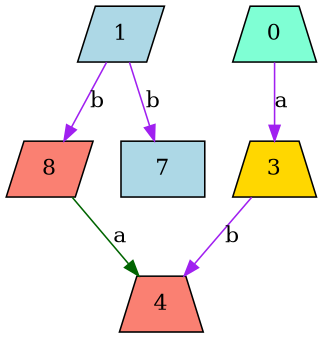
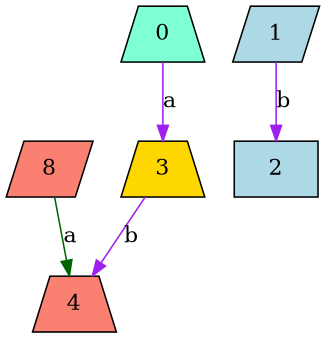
(89, 95) -> none
(163, 169) -> (276, 169)
